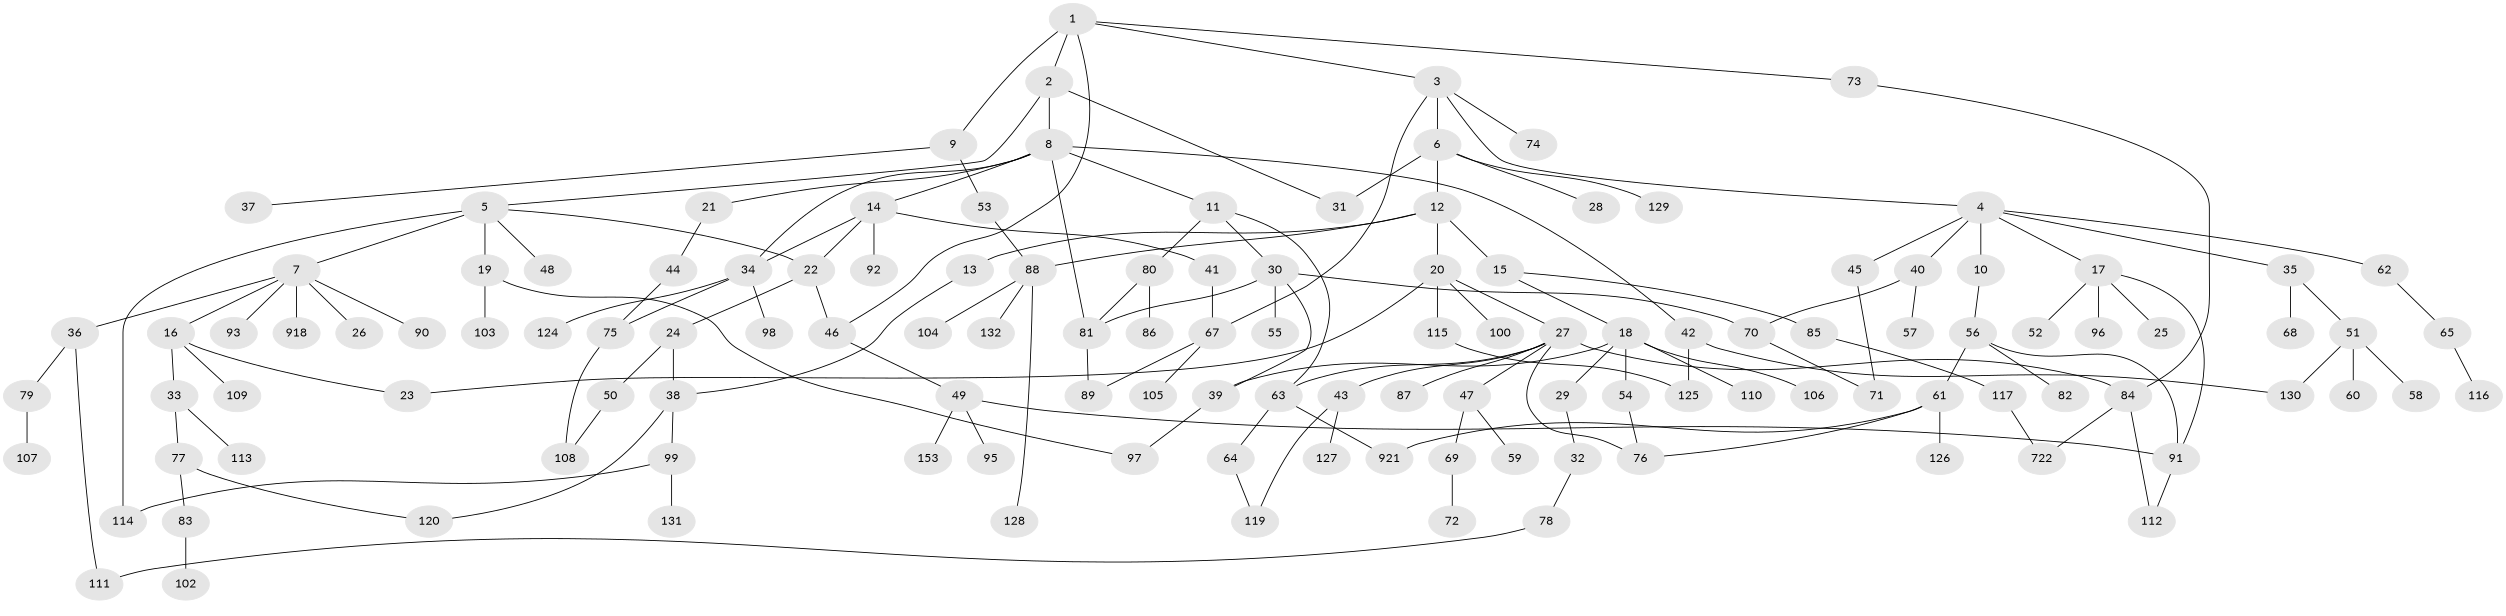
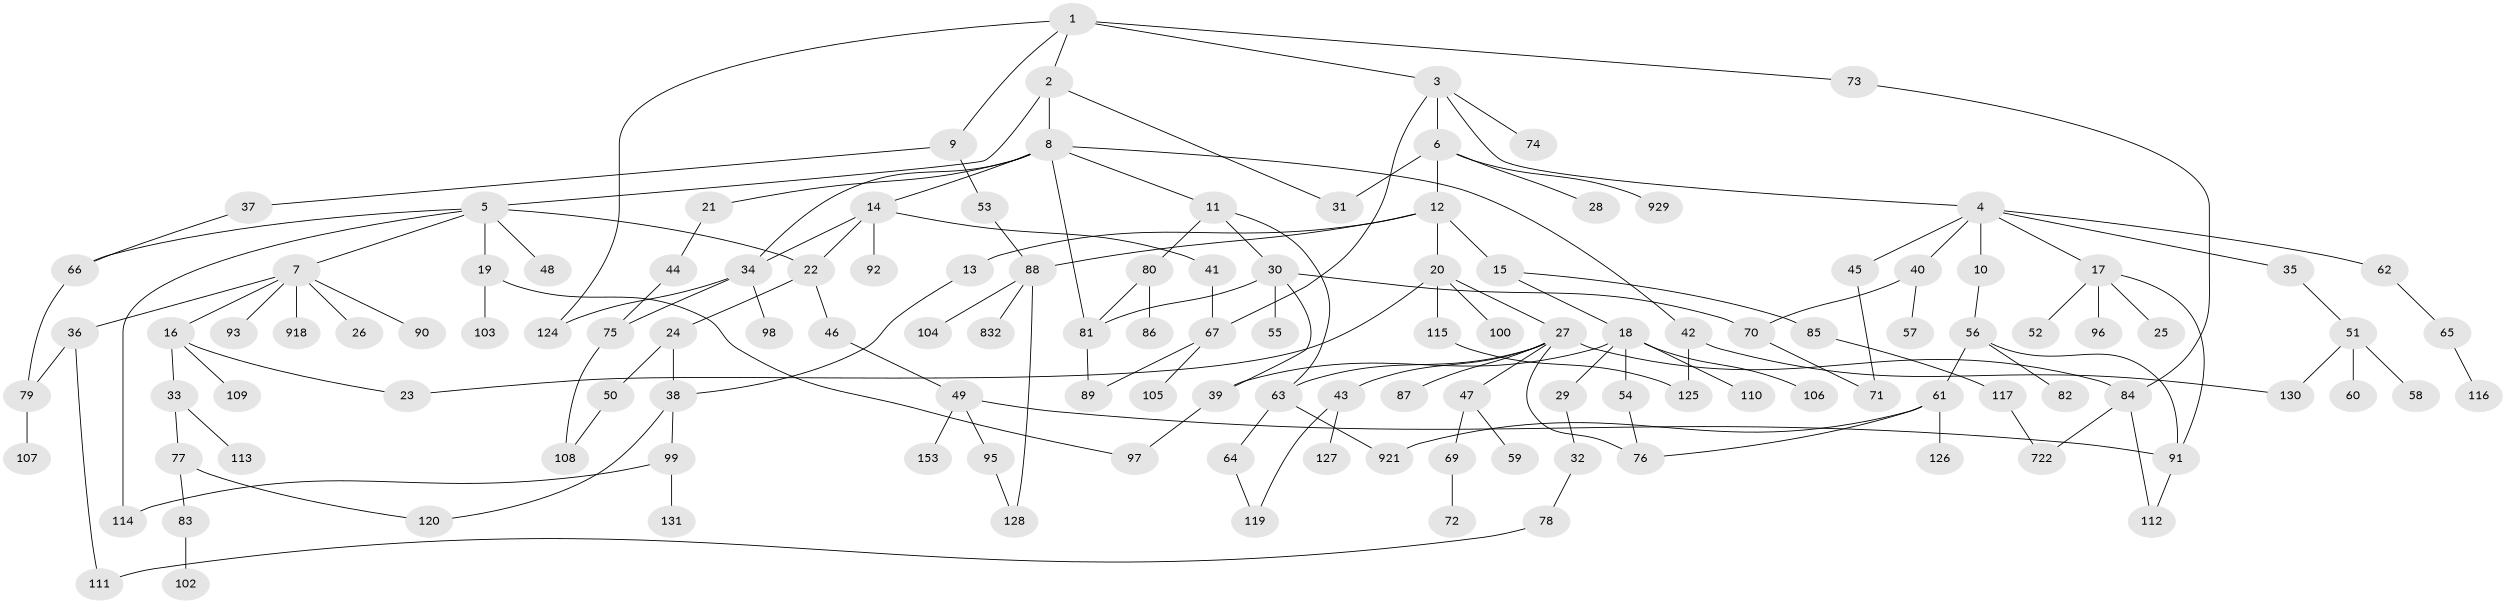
(1659, 208) -> (1659, 208)
(1026, 217) -> (725, 69)
none -> (75, 270)
(991, 333) -> (991, 333)
(2290, 333) -> none
none -> (1003, 490)
